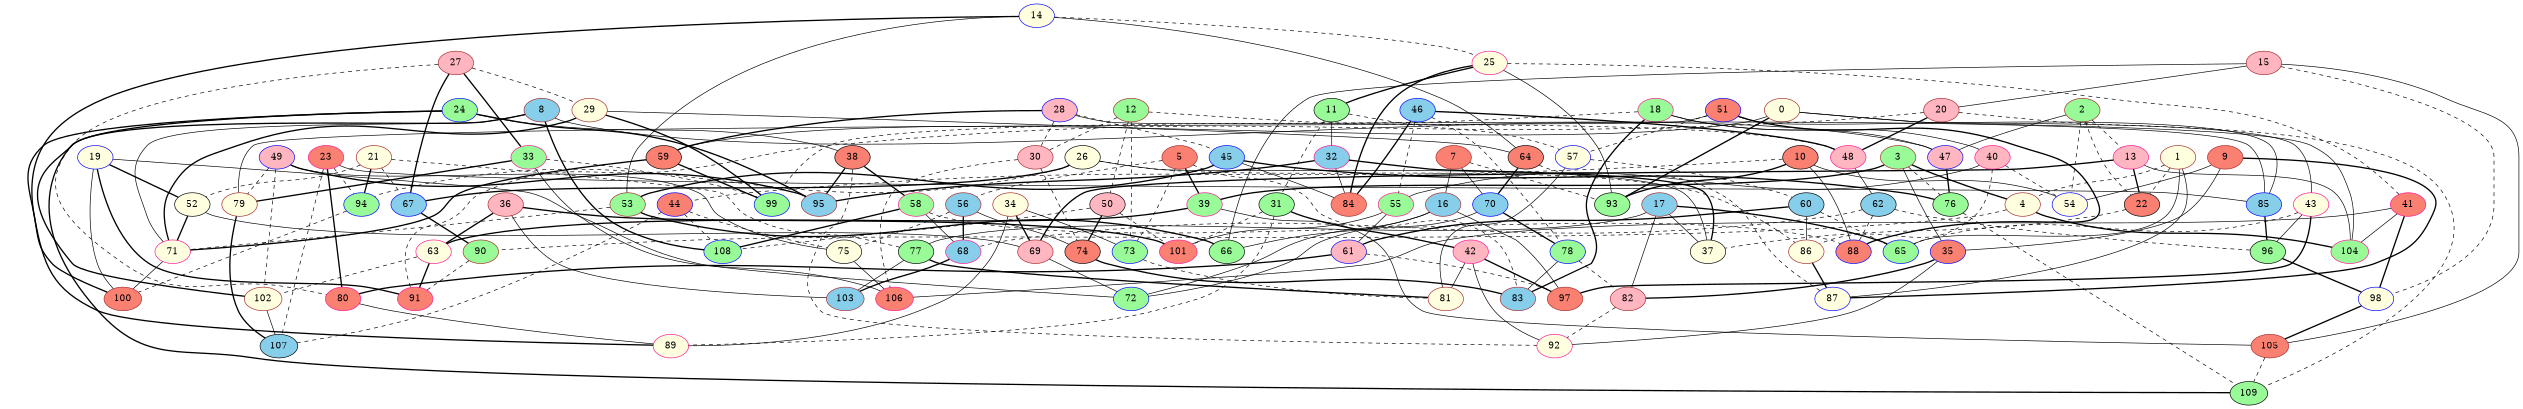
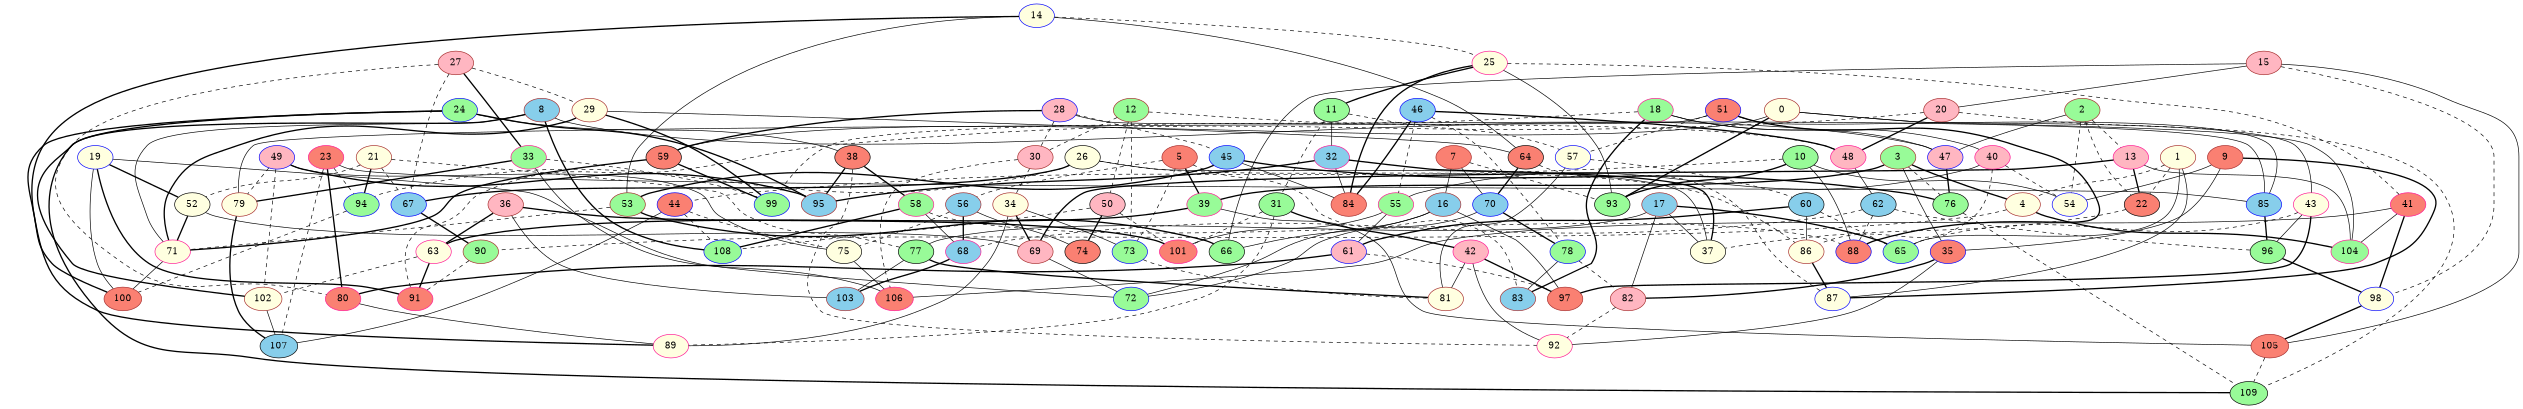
(422, 141) -> (422, 141)
(1800, 157) -> (1800, 157)
(1059, 204) -> (1023, 181)
(1298, 281) -> none
(485, 294) -> (485, 294)
